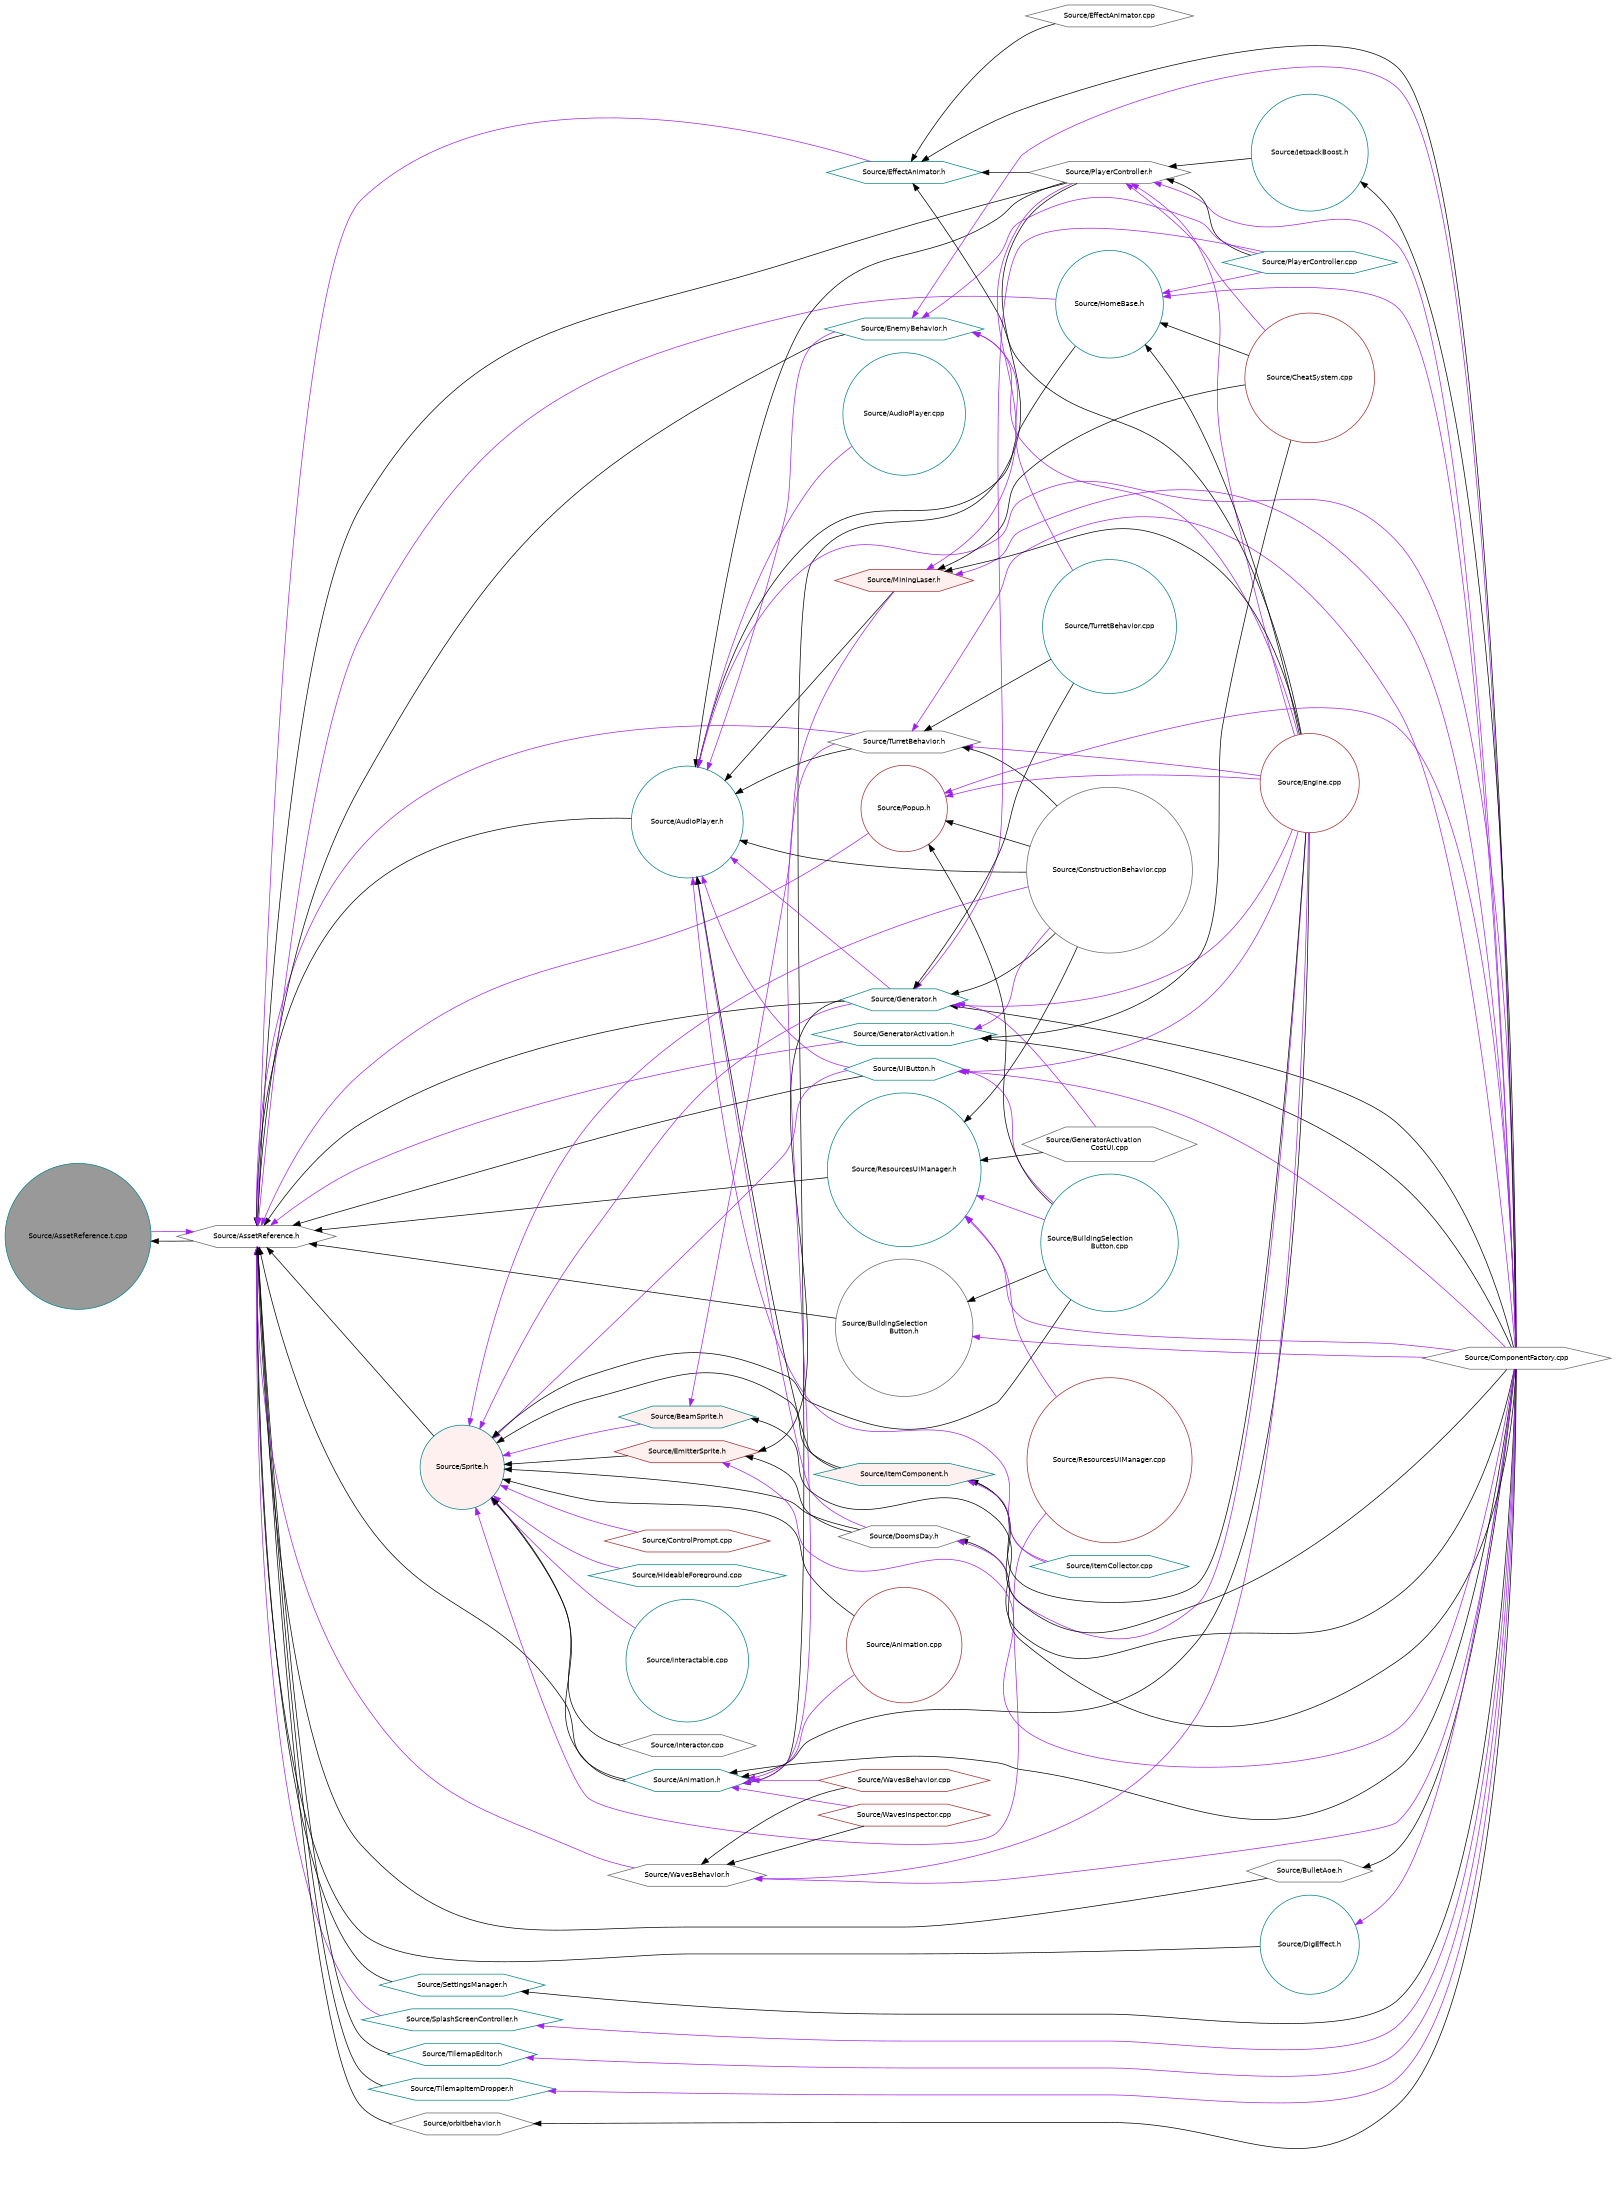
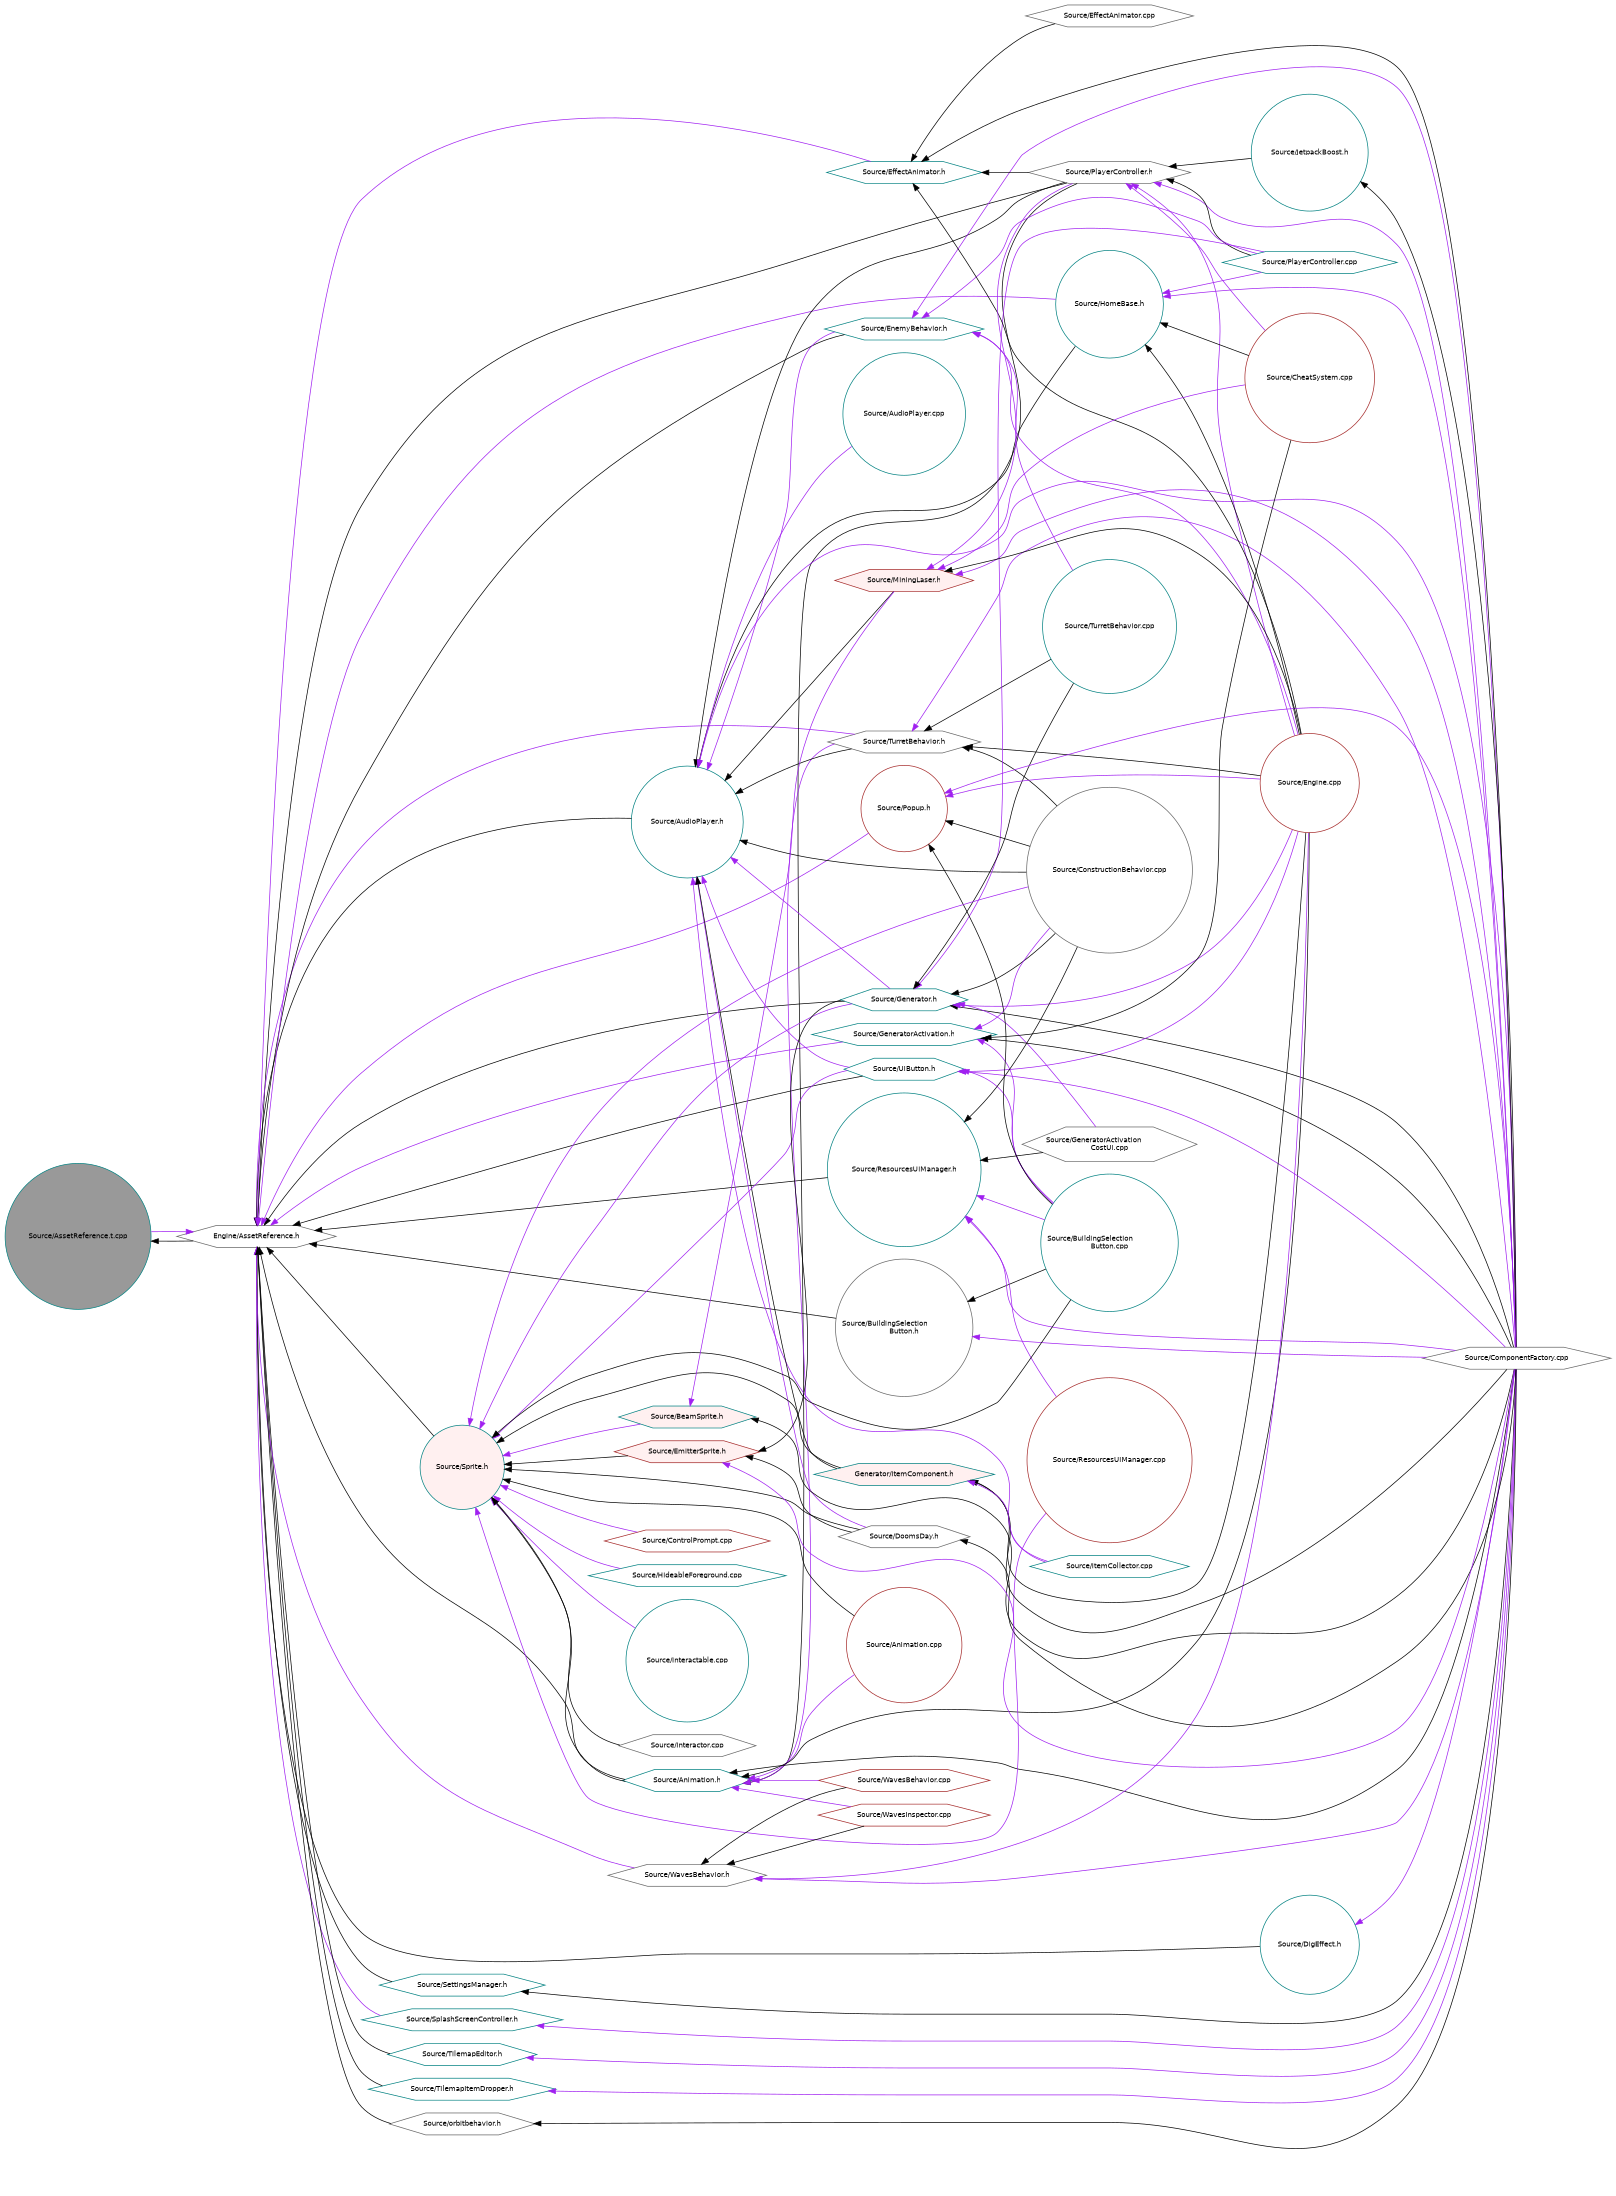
(1070, 442) -> (1070, 442)
(1117, 759) -> (1117, 759)
none -> (1014, 1101)
(256, 1236) -> (256, 1236)
(904, 1474) -> (904, 1474)
(1235, 1494) -> none
(1310, 1871) -> none
